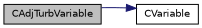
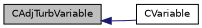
(114, 8) -> (124, 21)
